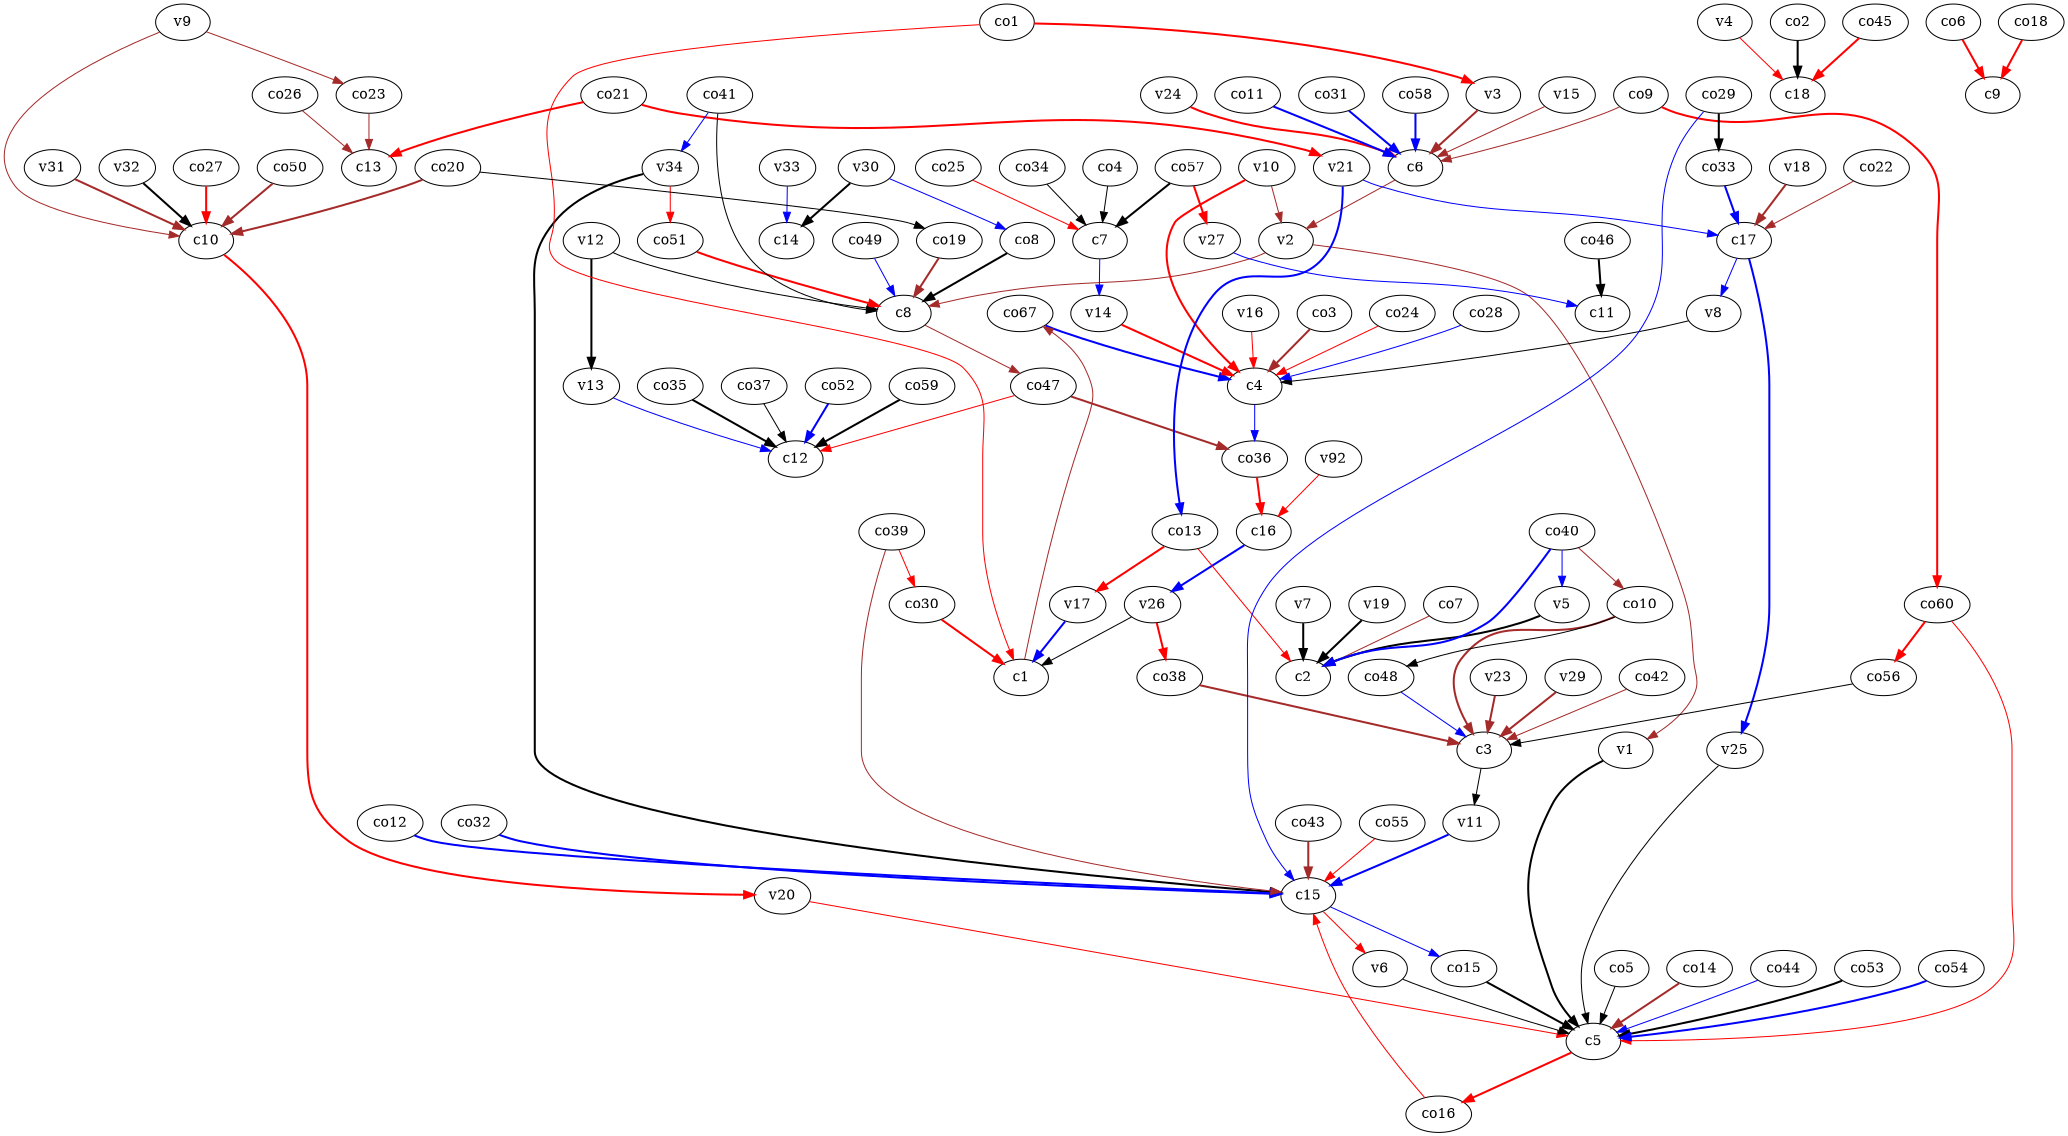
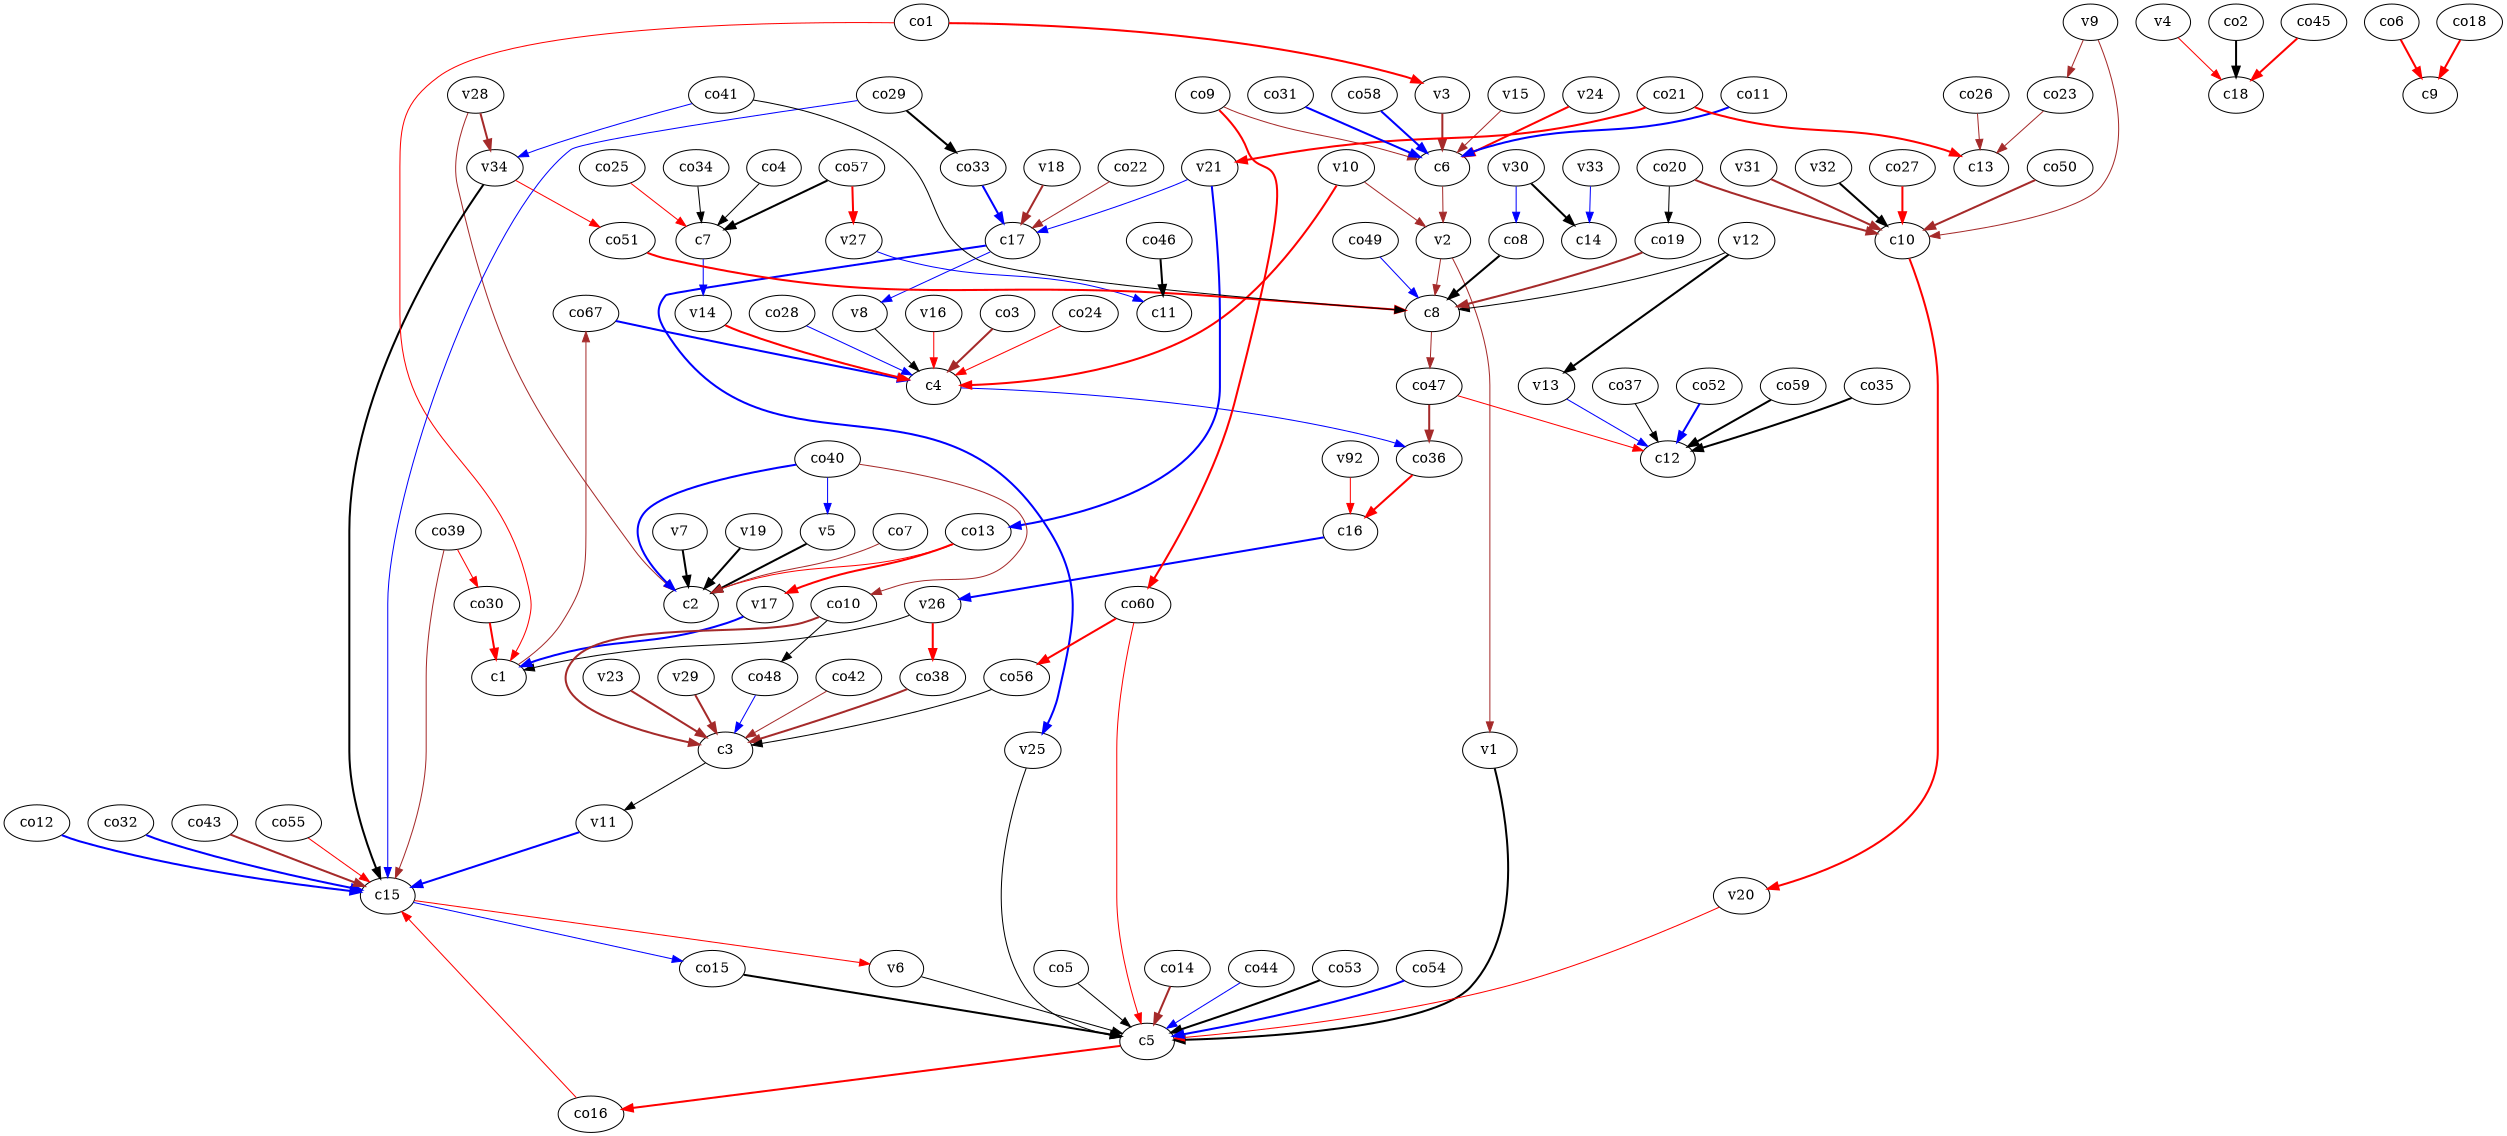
none -> (476, 95)
